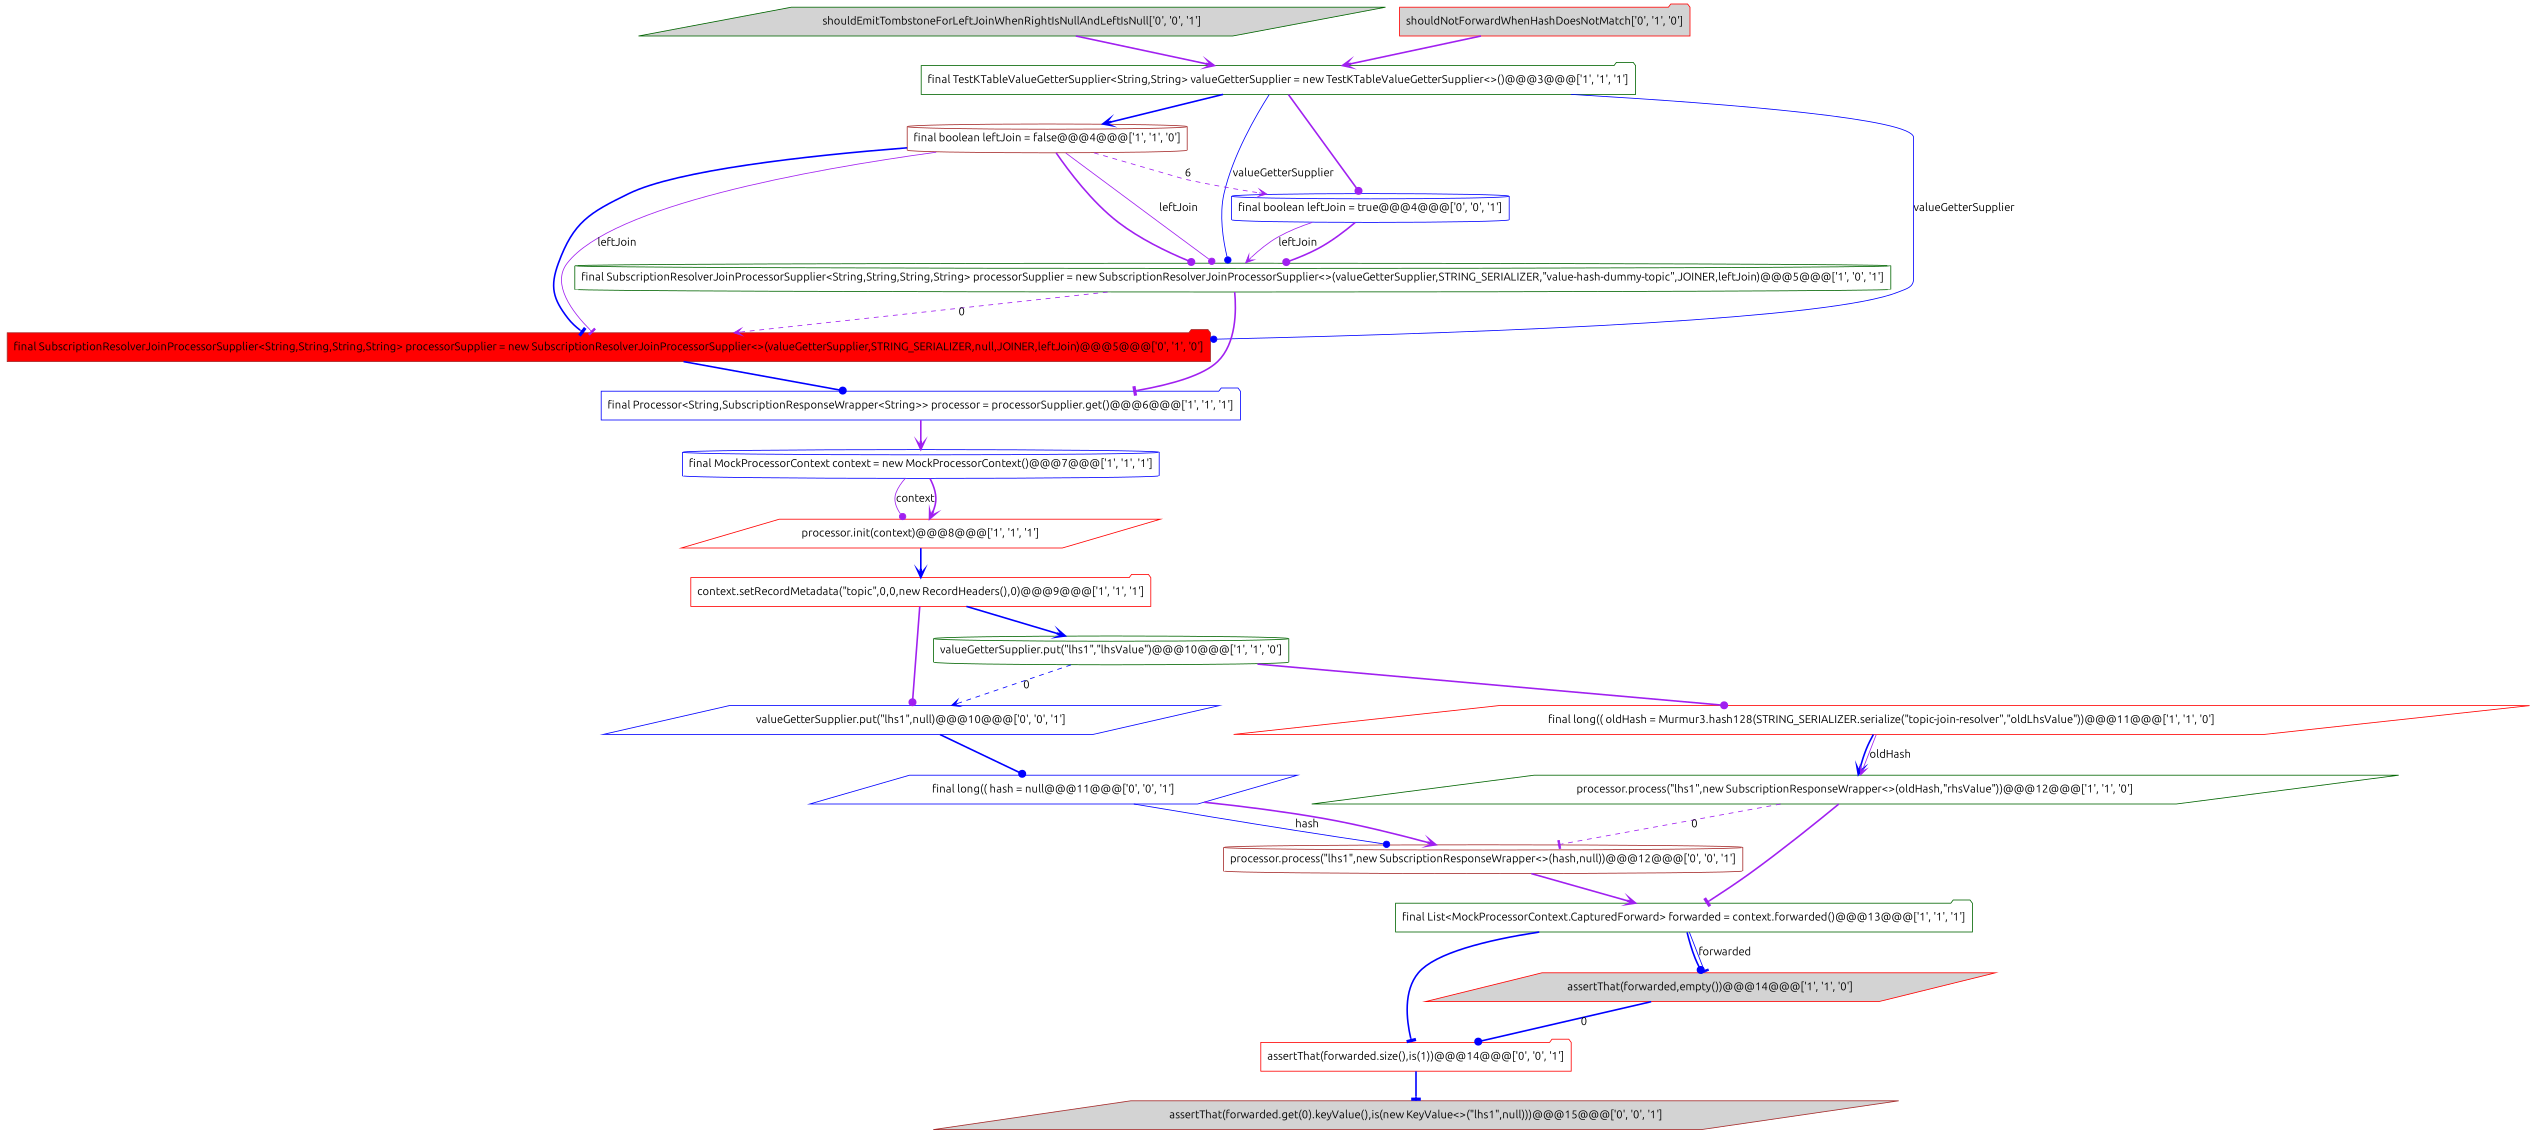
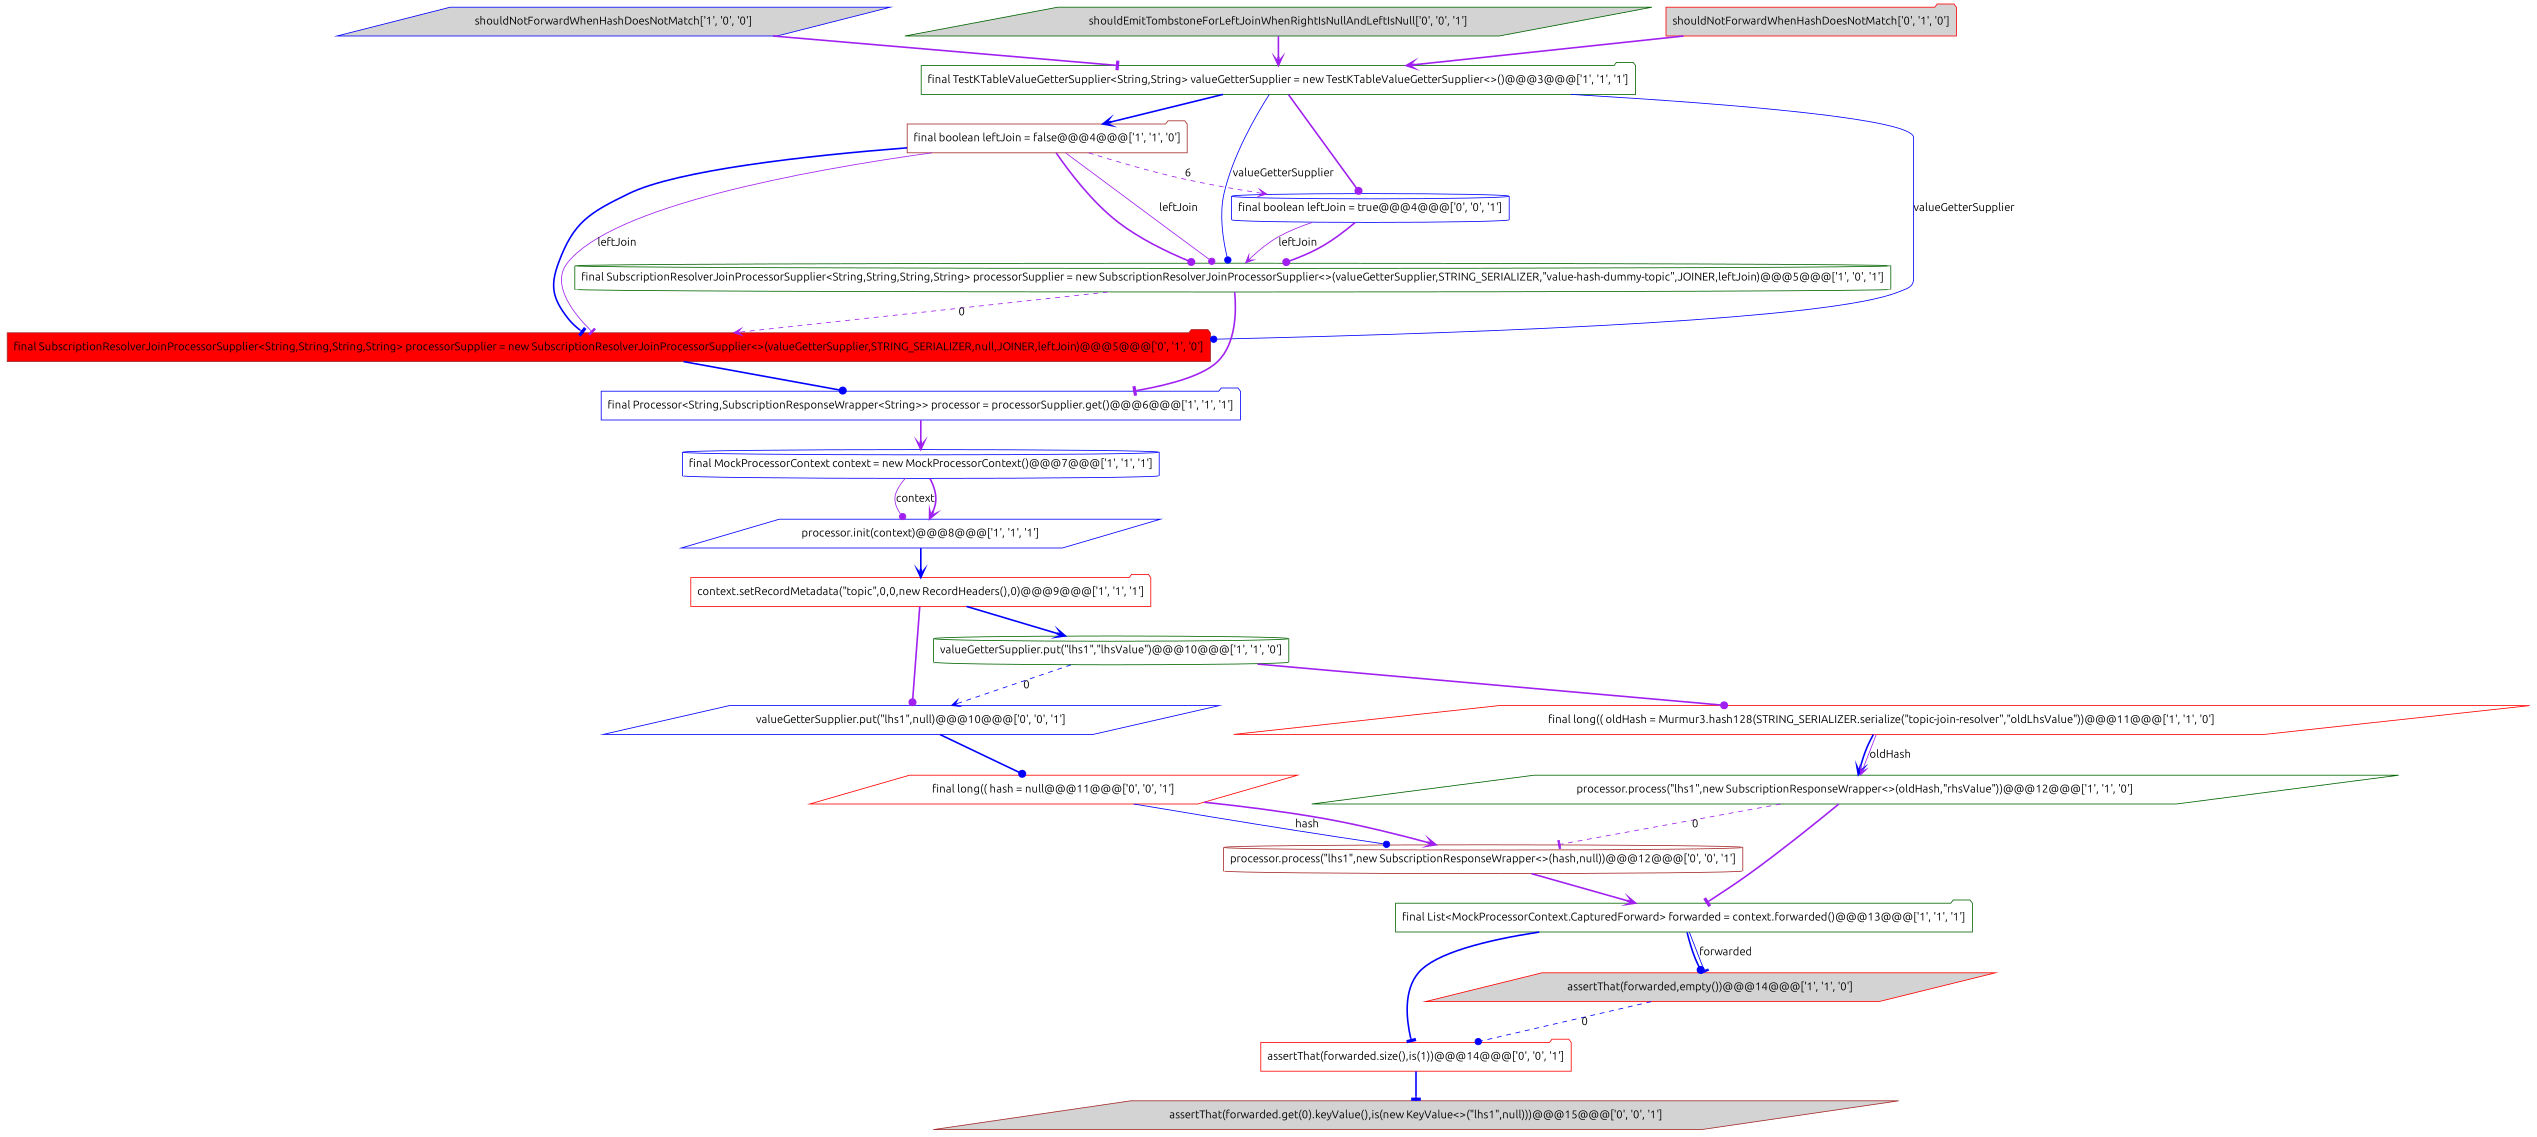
none -> (614, 22)
(1047, 138) -> (1047, 138)
(921, 534) -> (921, 534)
(1054, 790) -> (1054, 790)
(1566, 1021) -> (1566, 1021)
